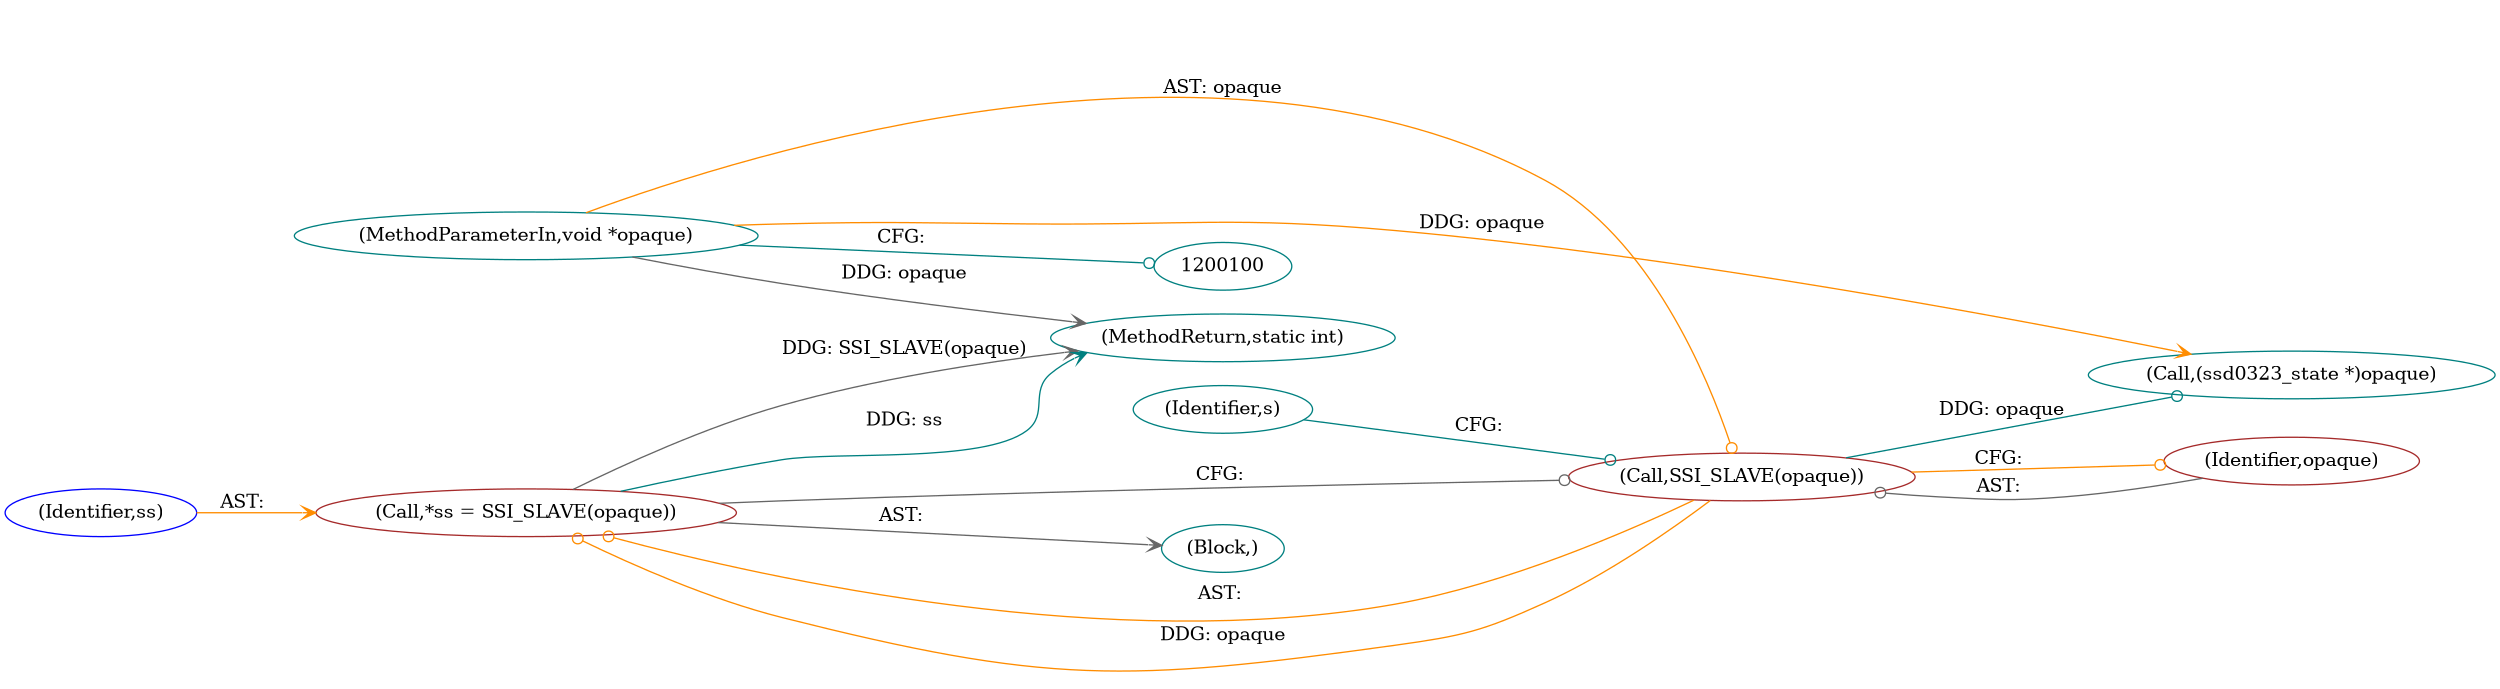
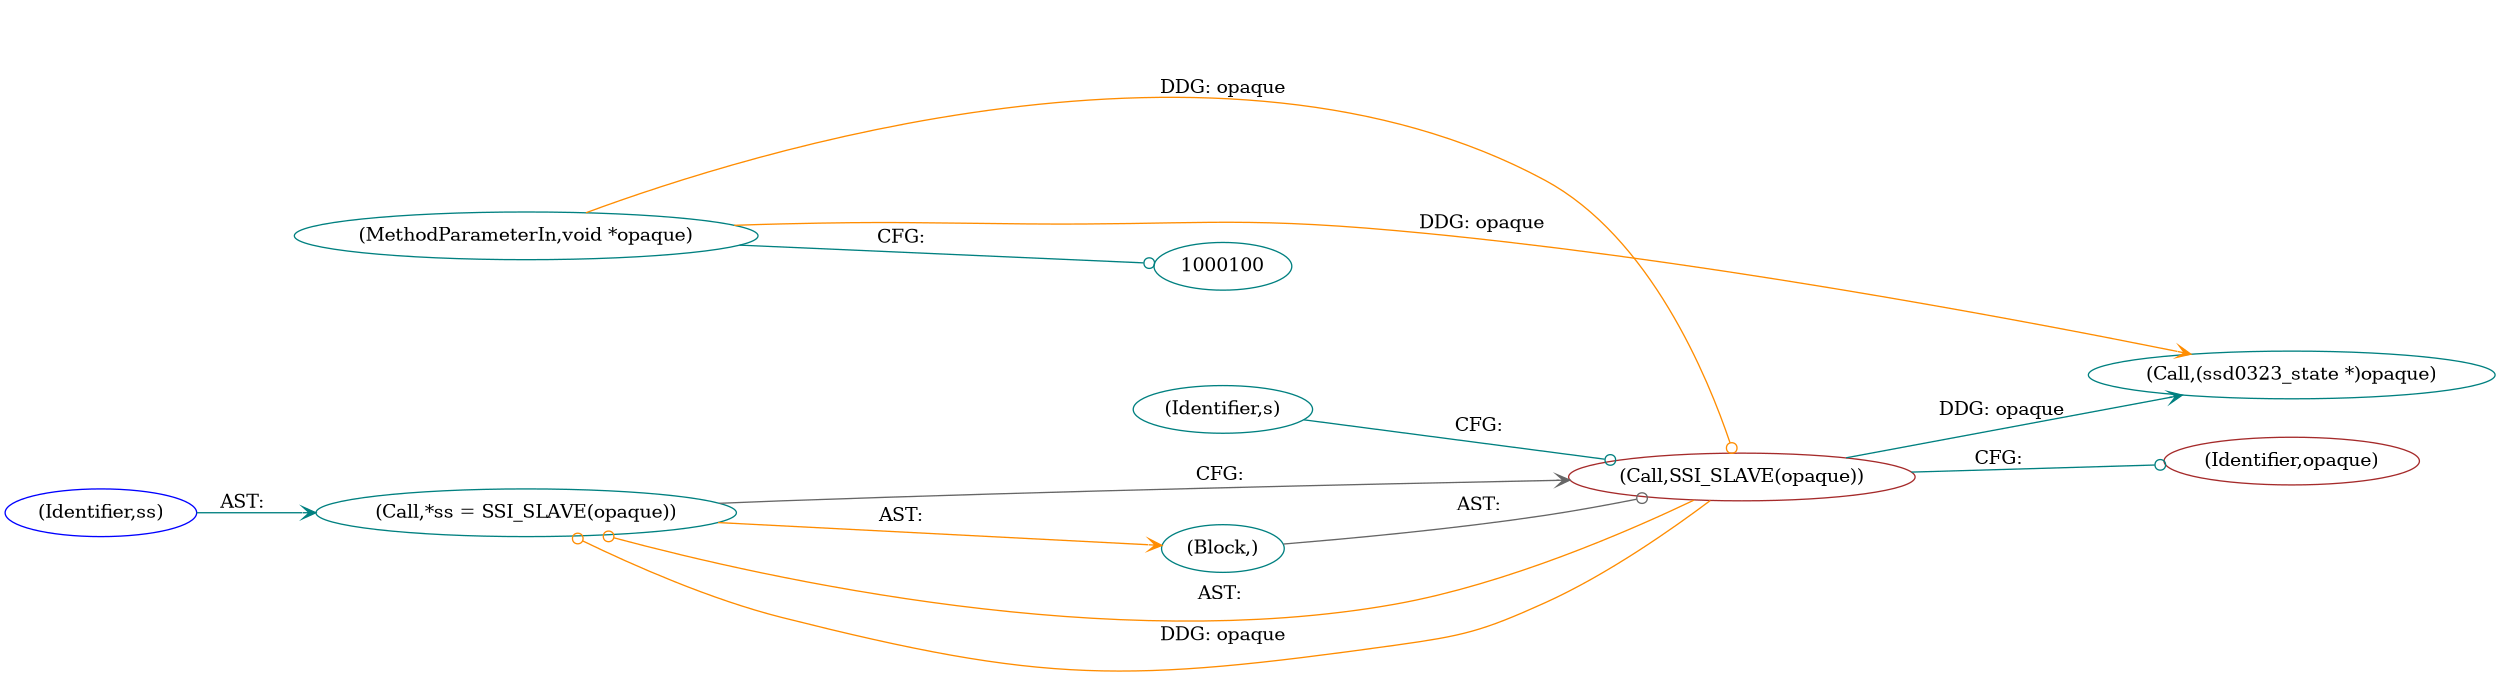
(1223, 88) -> (1223, 88)
(1223, 266) -> (1223, 266)
(1223, 338) -> none
(2009, 427) -> (2009, 427)
(2033, 469) -> (2033, 469)
(1139, 490) -> (1139, 490)
(2045, 498) -> (1461, 527)
(249, 513) -> (249, 513)
(526, 513) -> (526, 513)
(933, 534) -> (933, 534)
